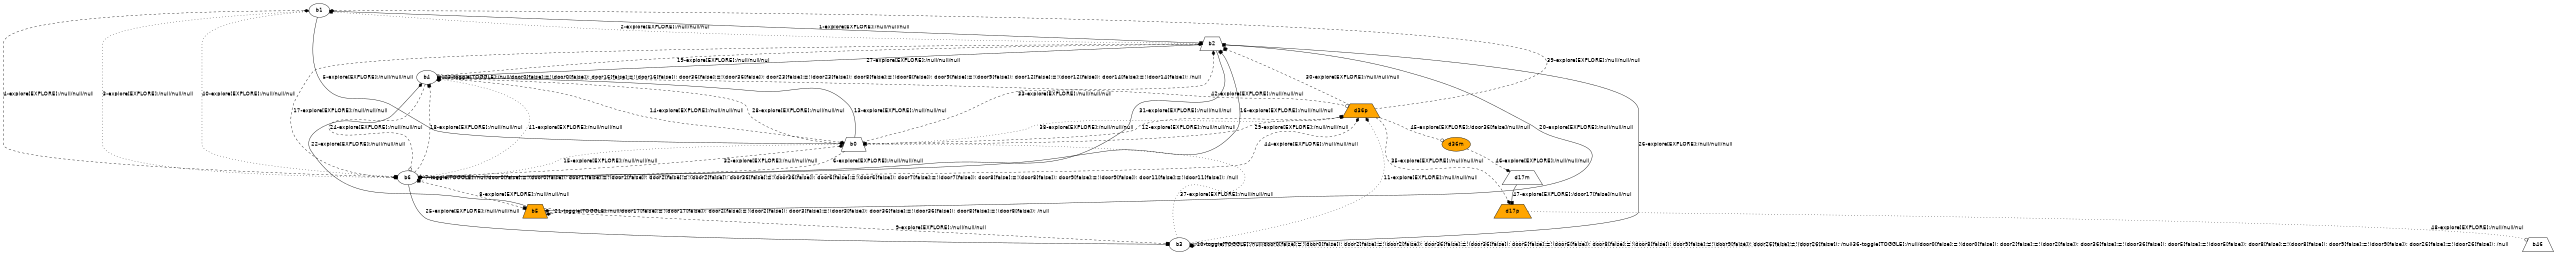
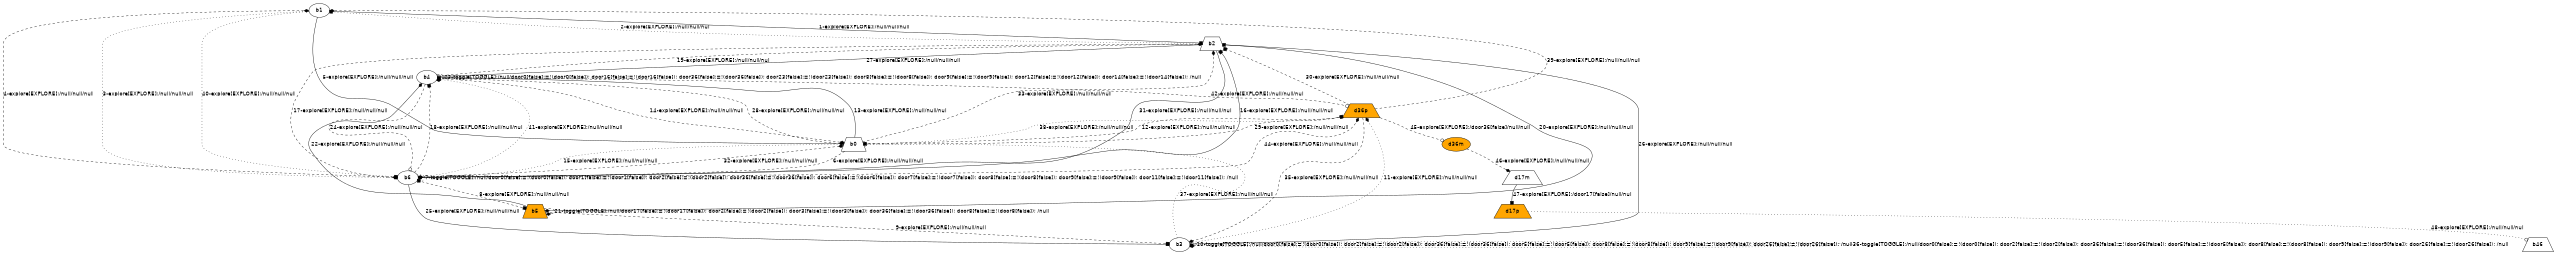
(1430, 169) -> (1282, 174)
